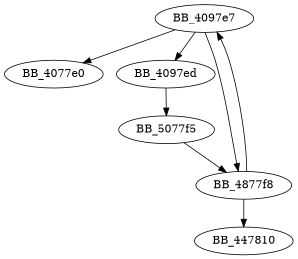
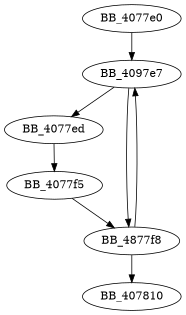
(133, 45) -> (132, 43)
(166, 74) -> (54, 130)
(167, 130) -> (55, 185)
(244, 241) -> (132, 297)
